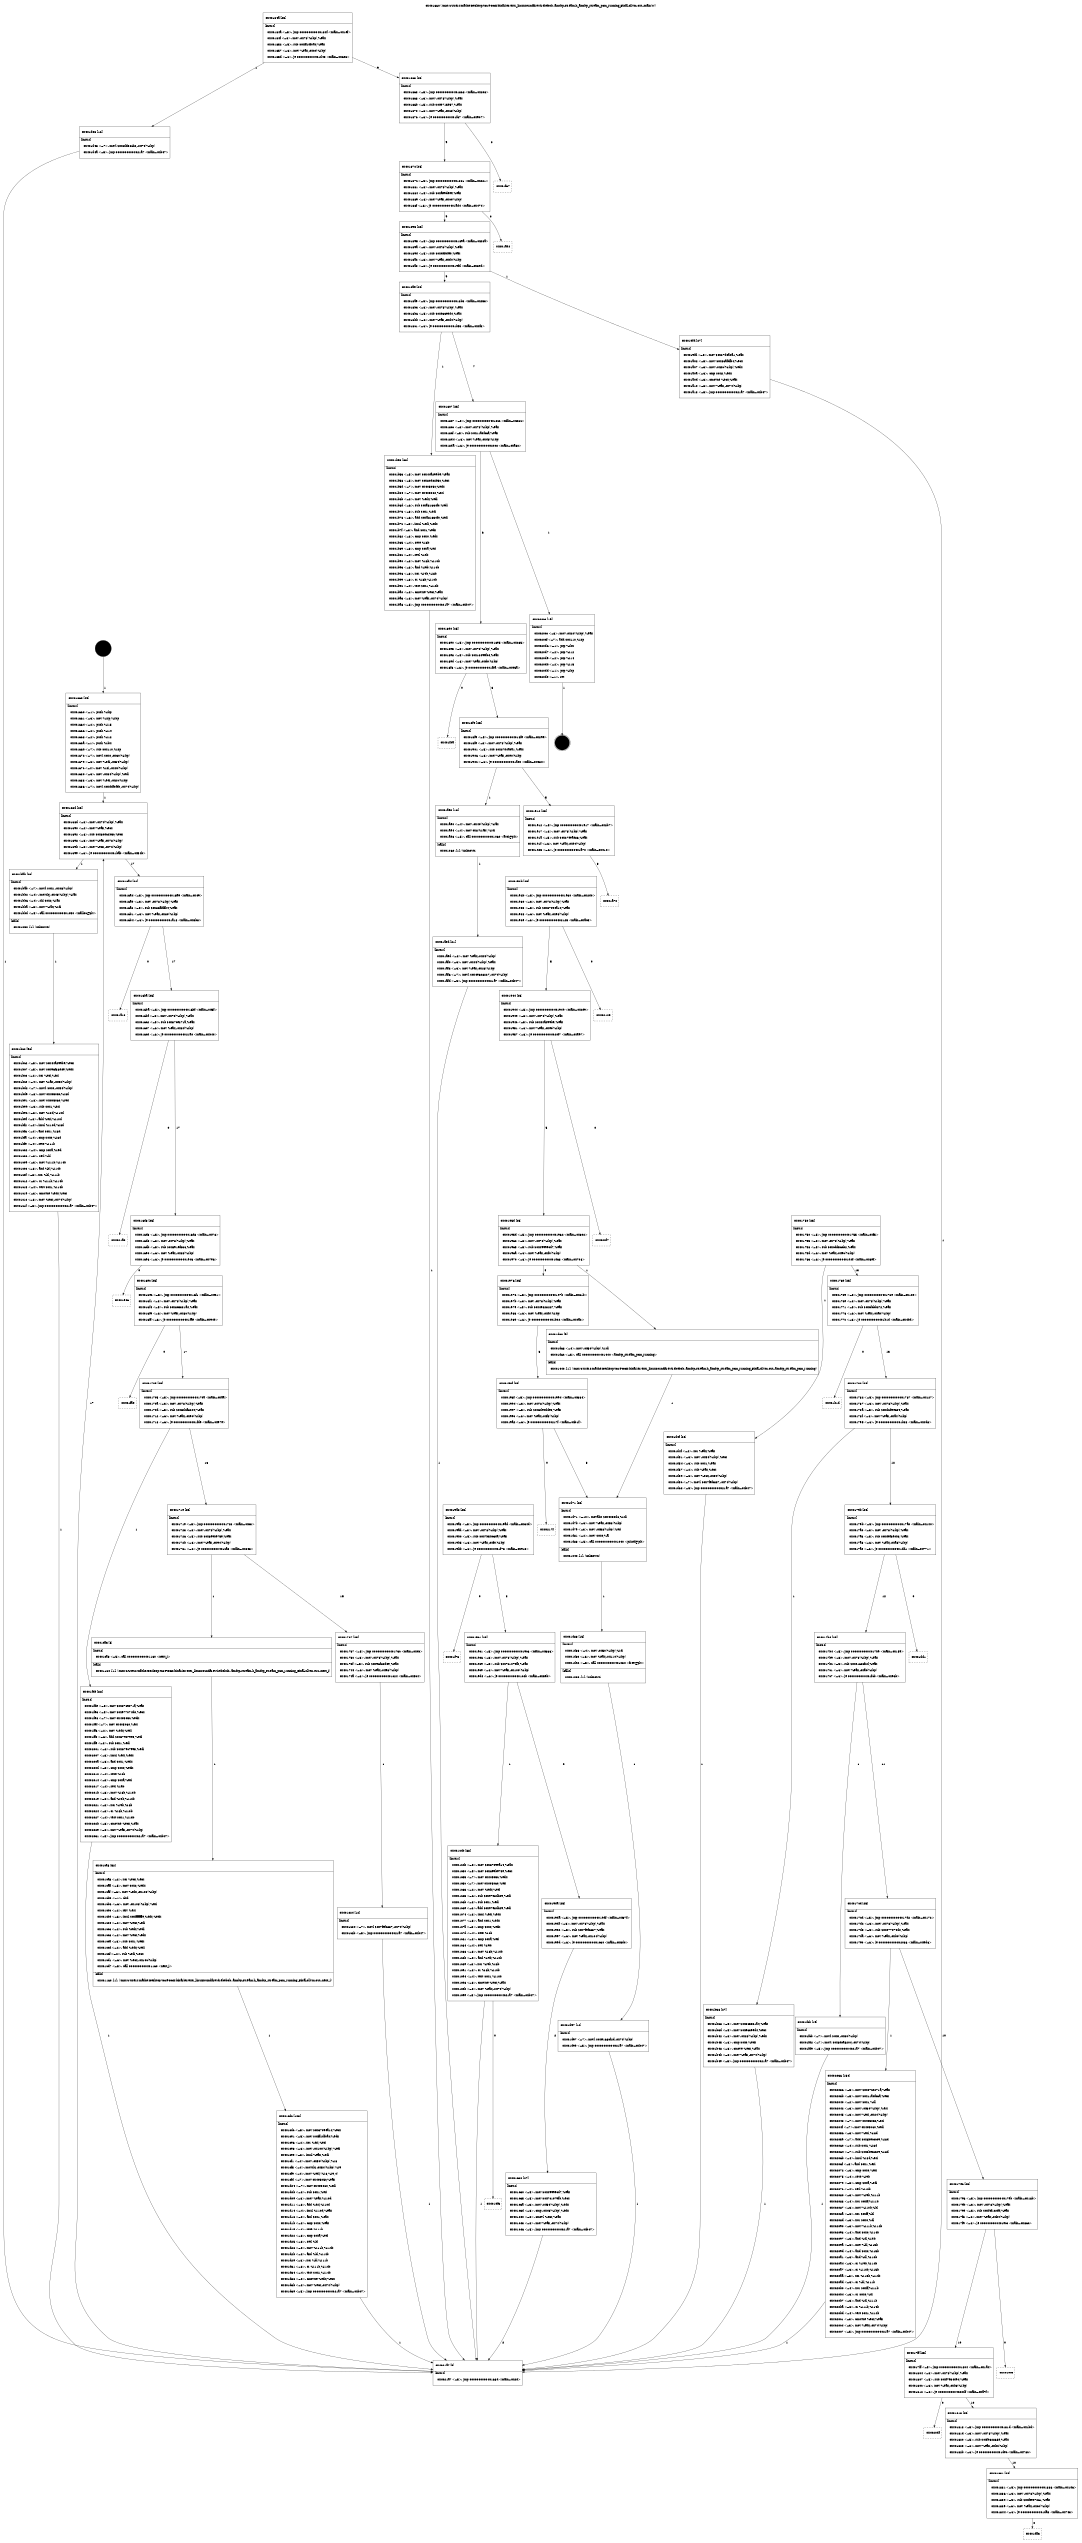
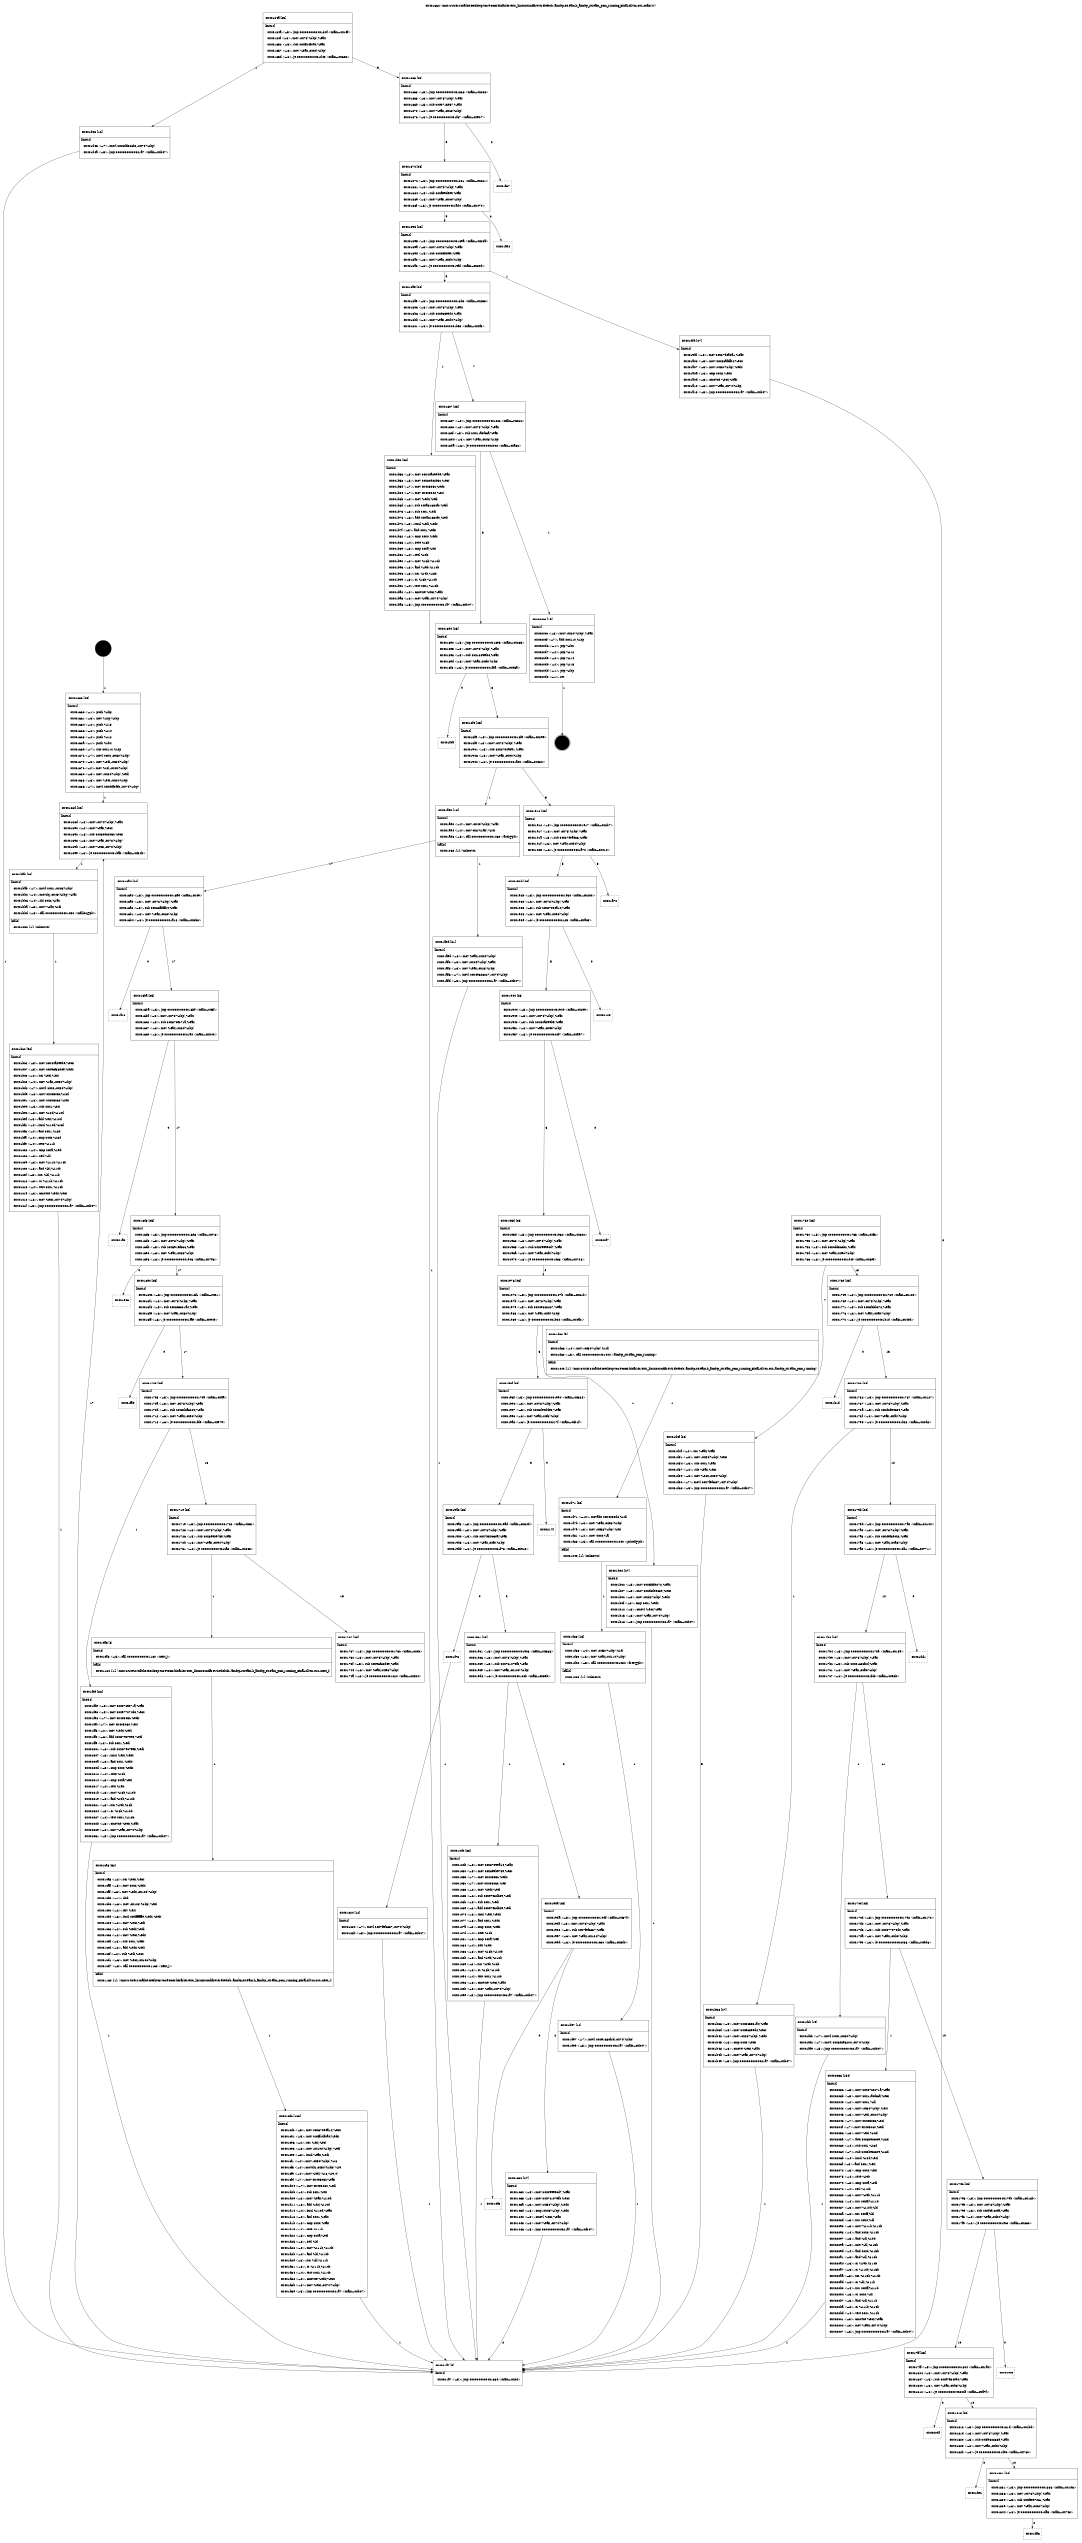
none -> (560, 865)
(132, 867) -> (321, 865)
(943, 1240) -> (943, 1240)
none -> (177, 1269)
(616, 1296) -> none
(824, 1300) -> (824, 1300)
(570, 1462) -> (516, 1465)
none -> (652, 1596)
(702, 1764) -> (702, 1764)
(381, 1794) -> (419, 1784)
(493, 2099) -> (506, 2064)
none -> (974, 2493)
